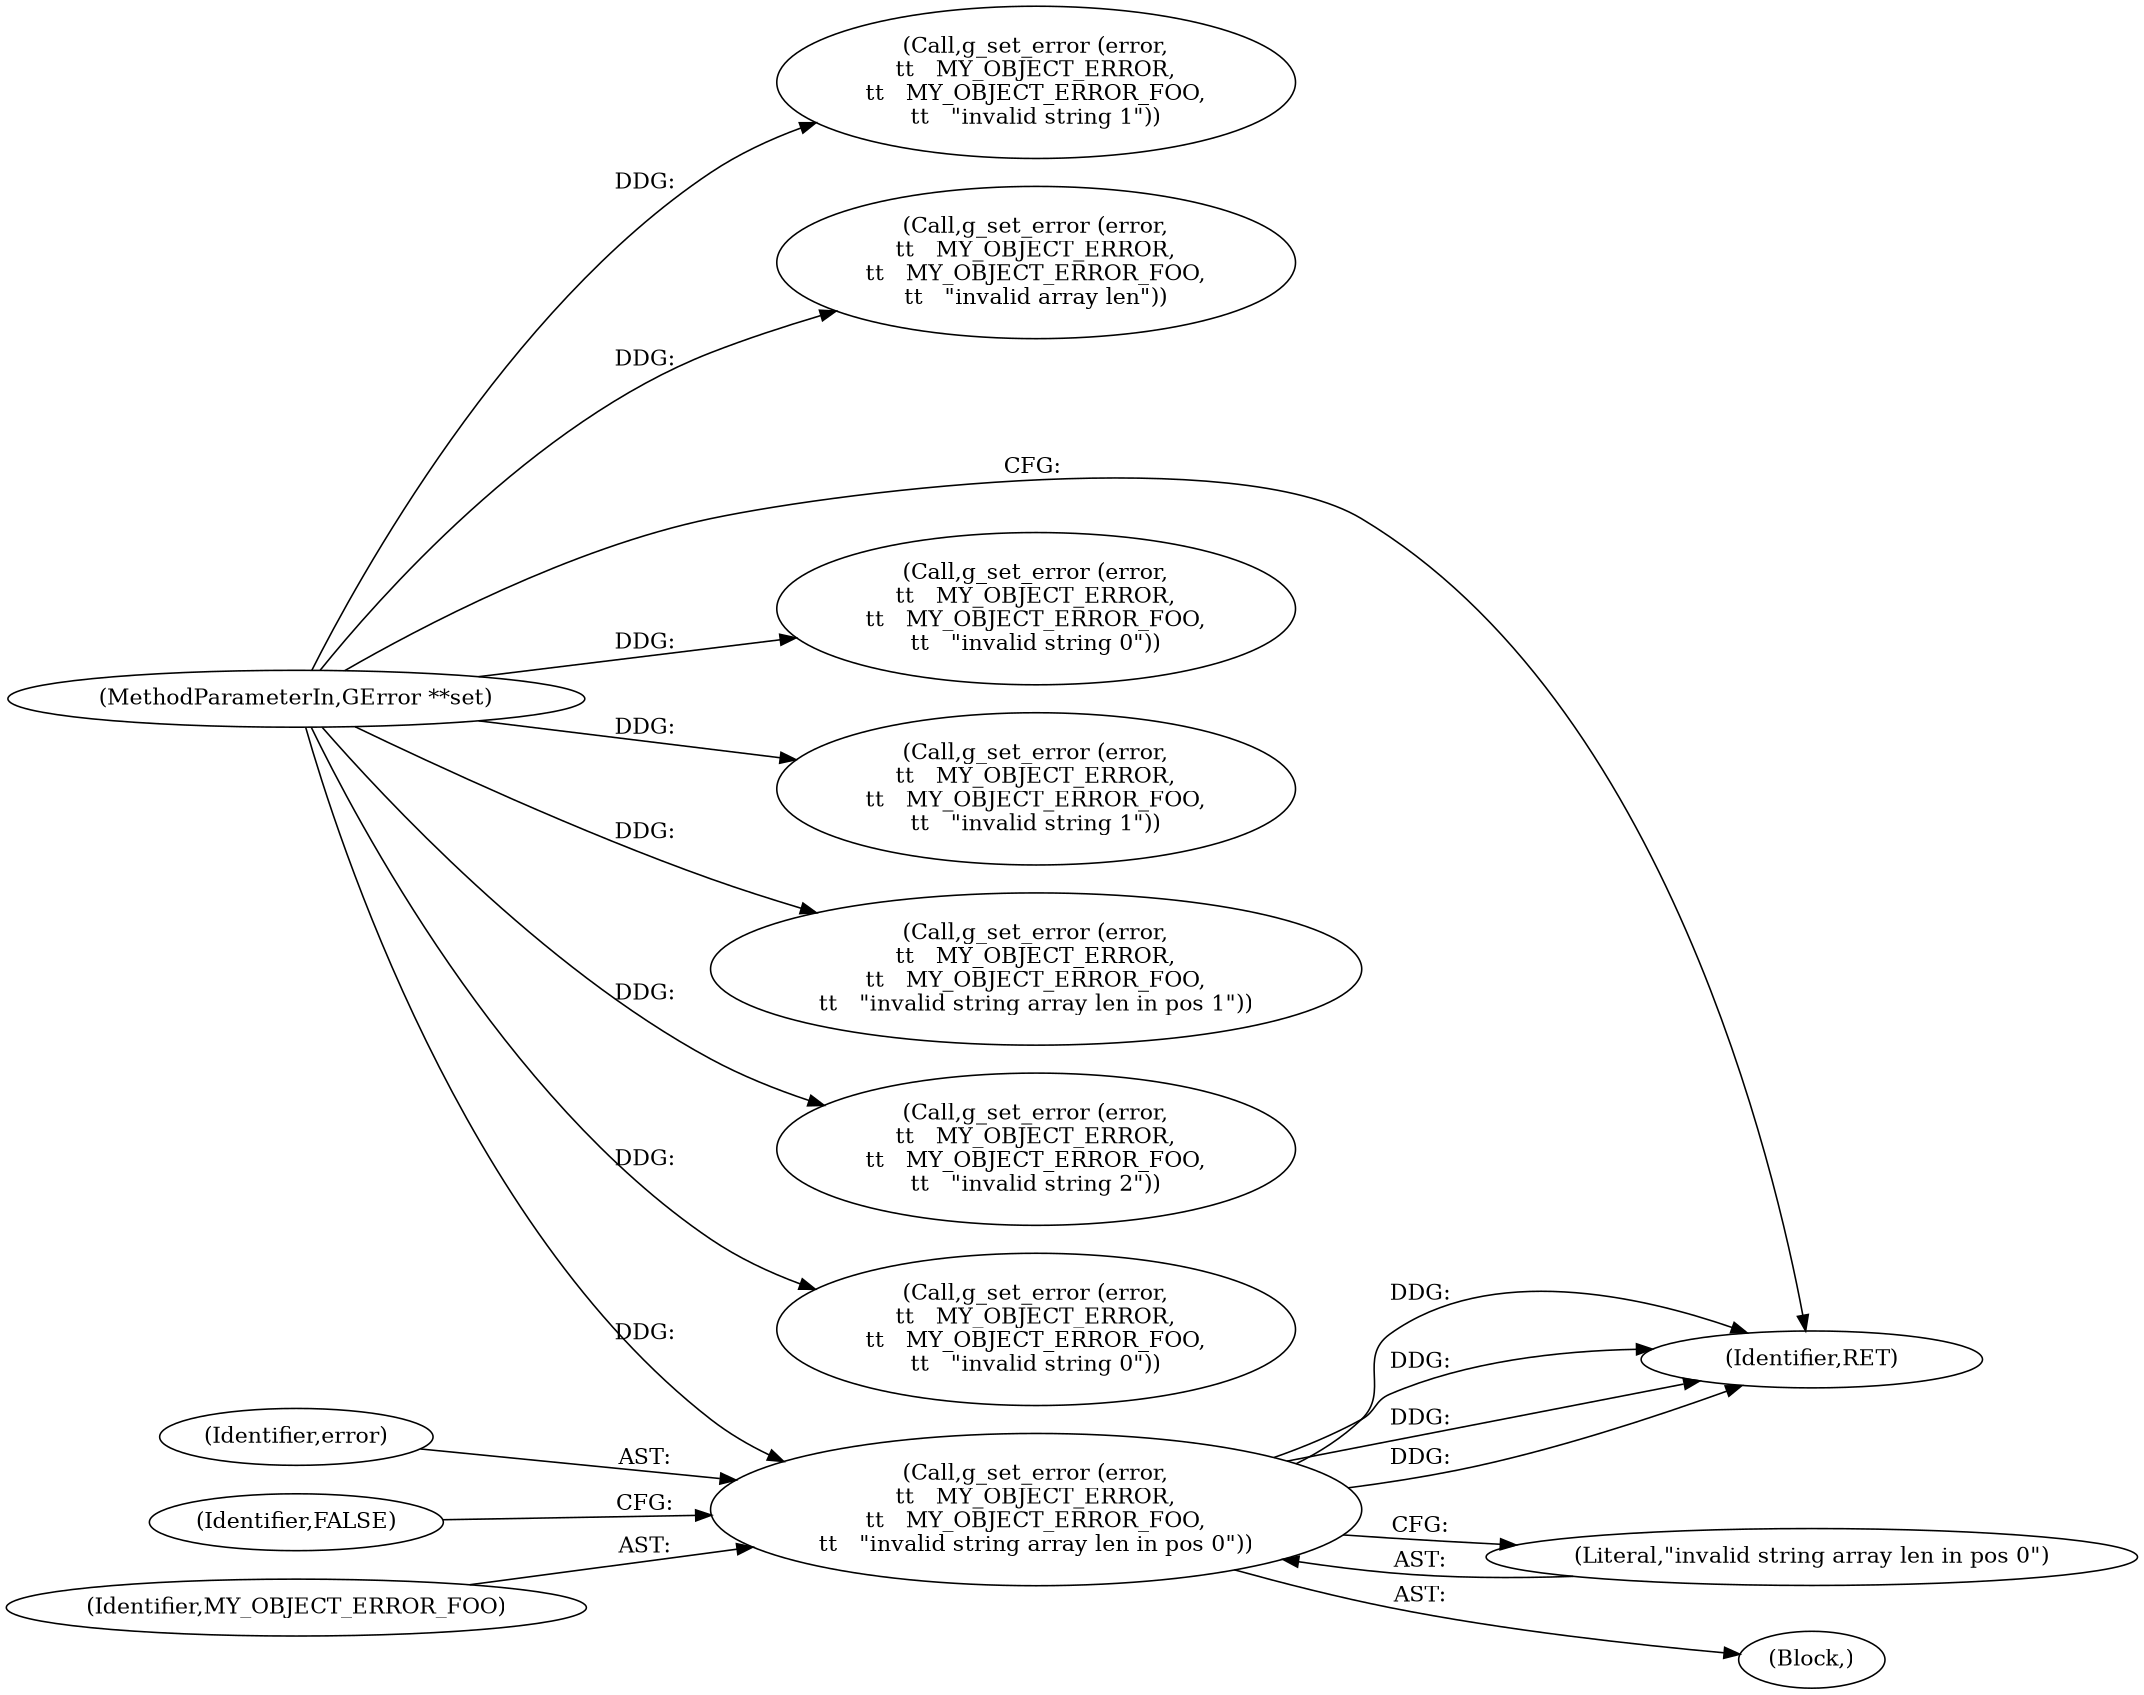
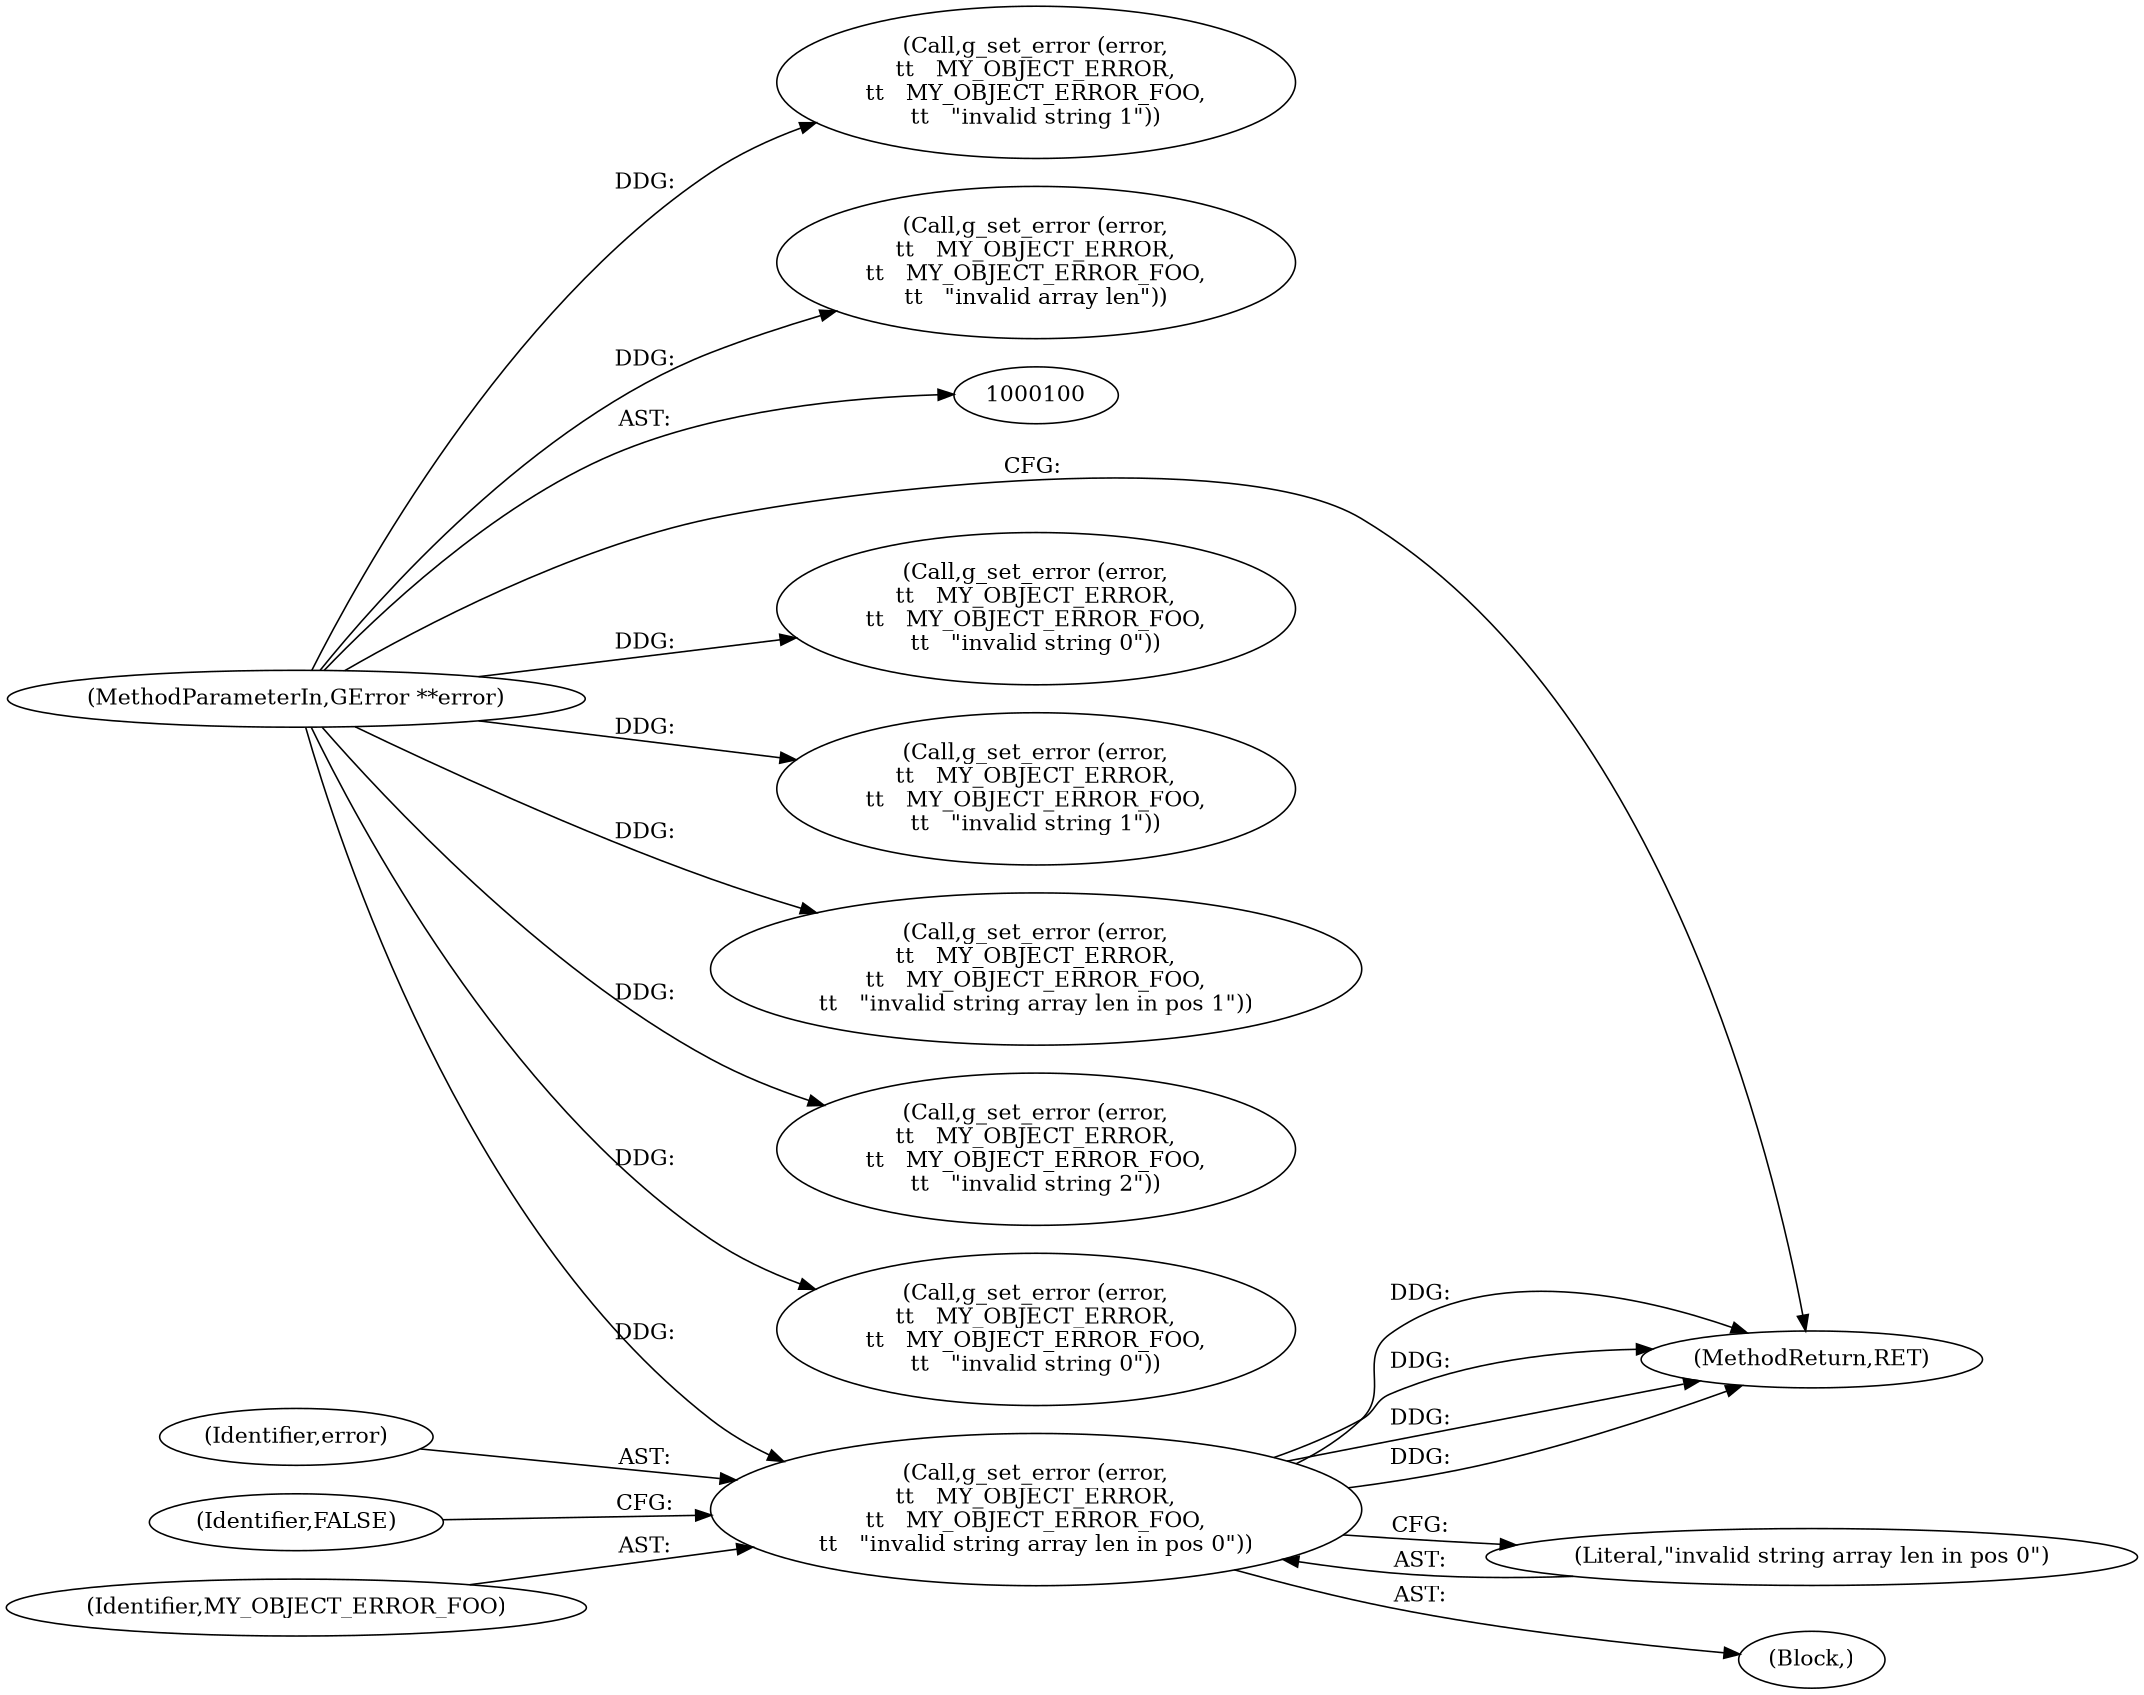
none -> (1036, 395)
(296, 699) -> (296, 699)
(1812, 1359) -> (1812, 1359)
